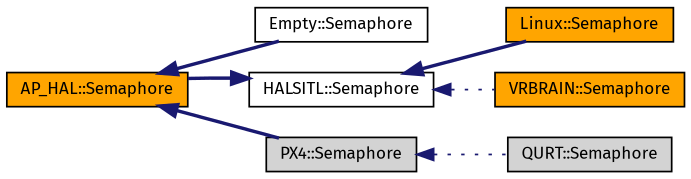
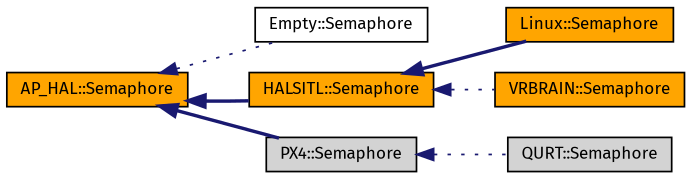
(228, 55) -> (228, 55)
(210, 78) -> (227, 101)
(341, 90) -> (341, 90)
